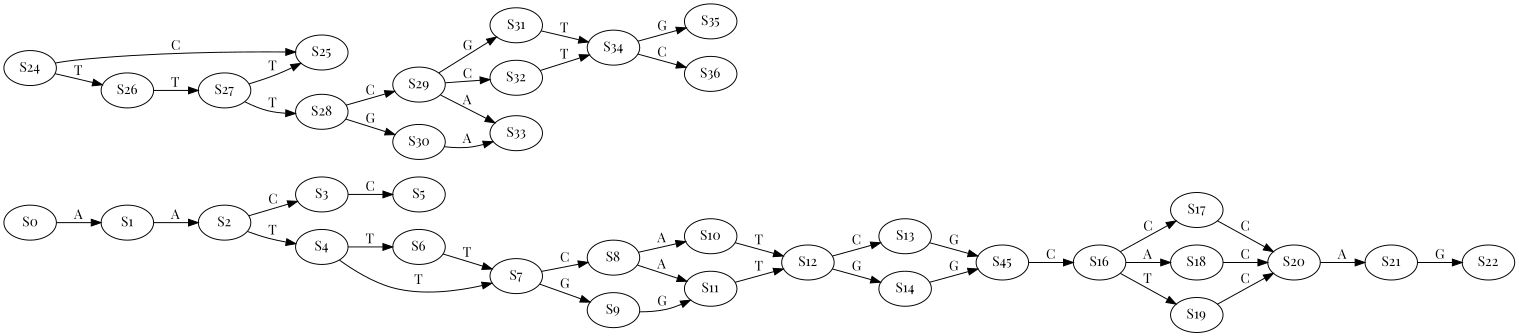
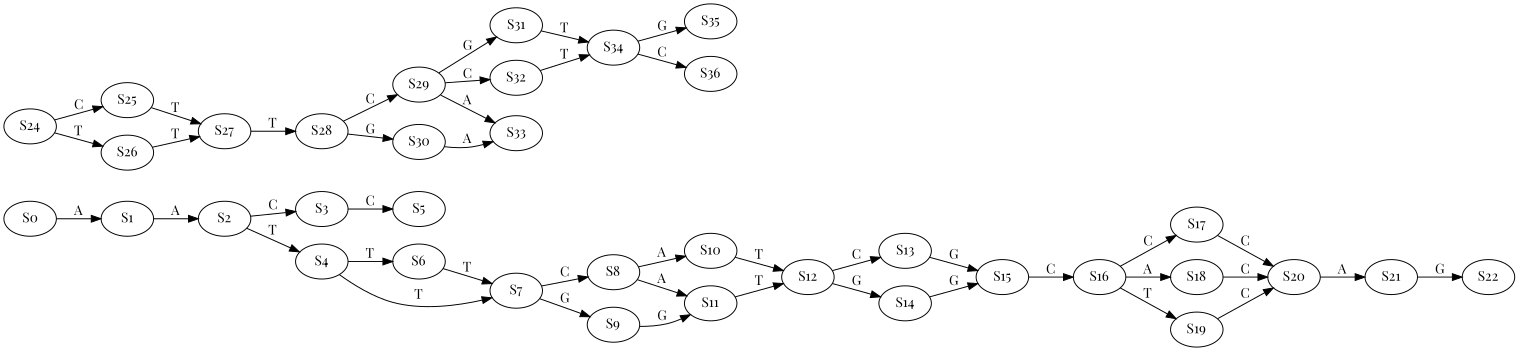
(271, 77) -> (171, 114)
(1002, 262) -> (1002, 277)
